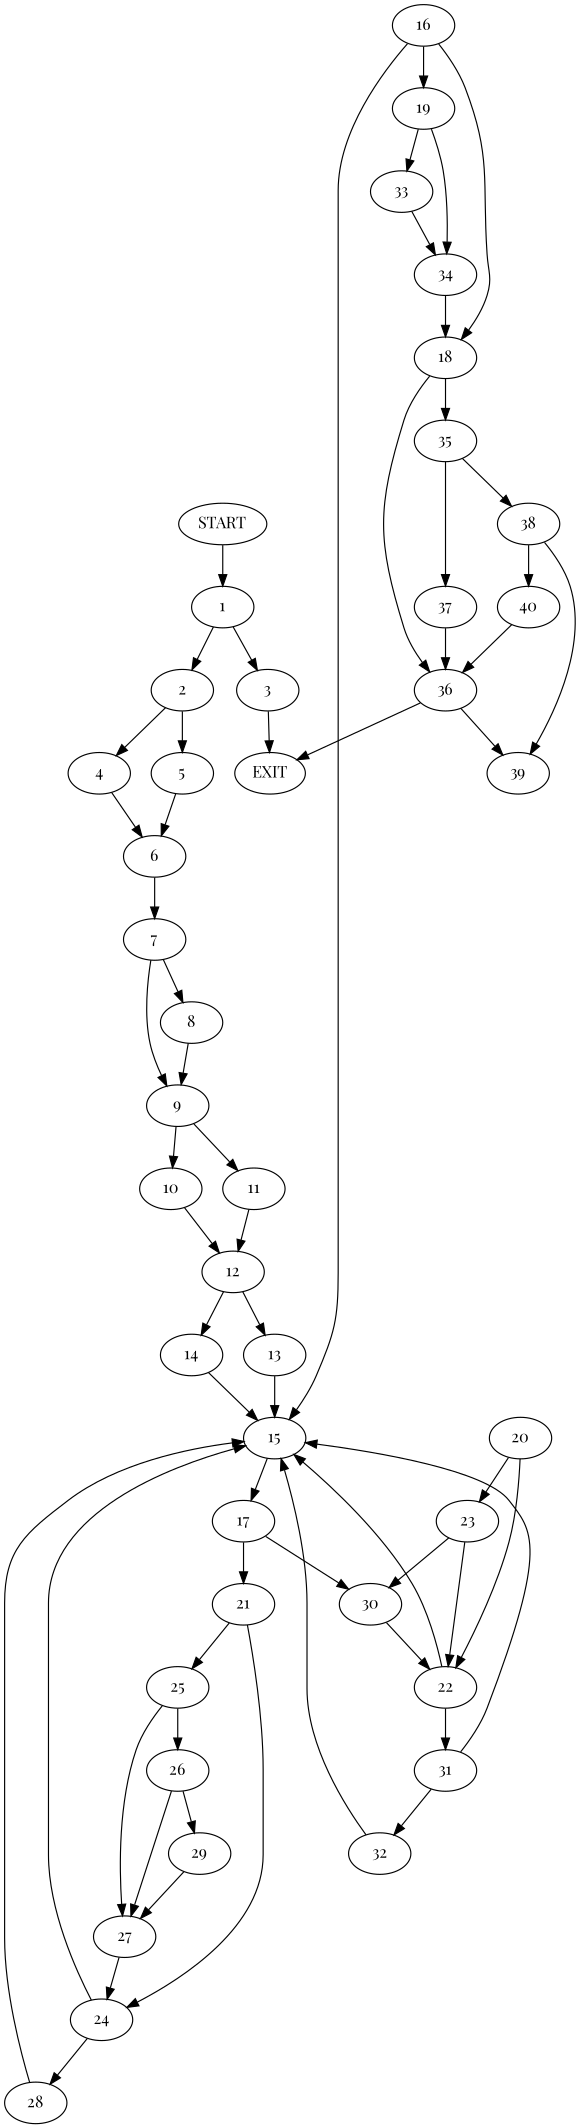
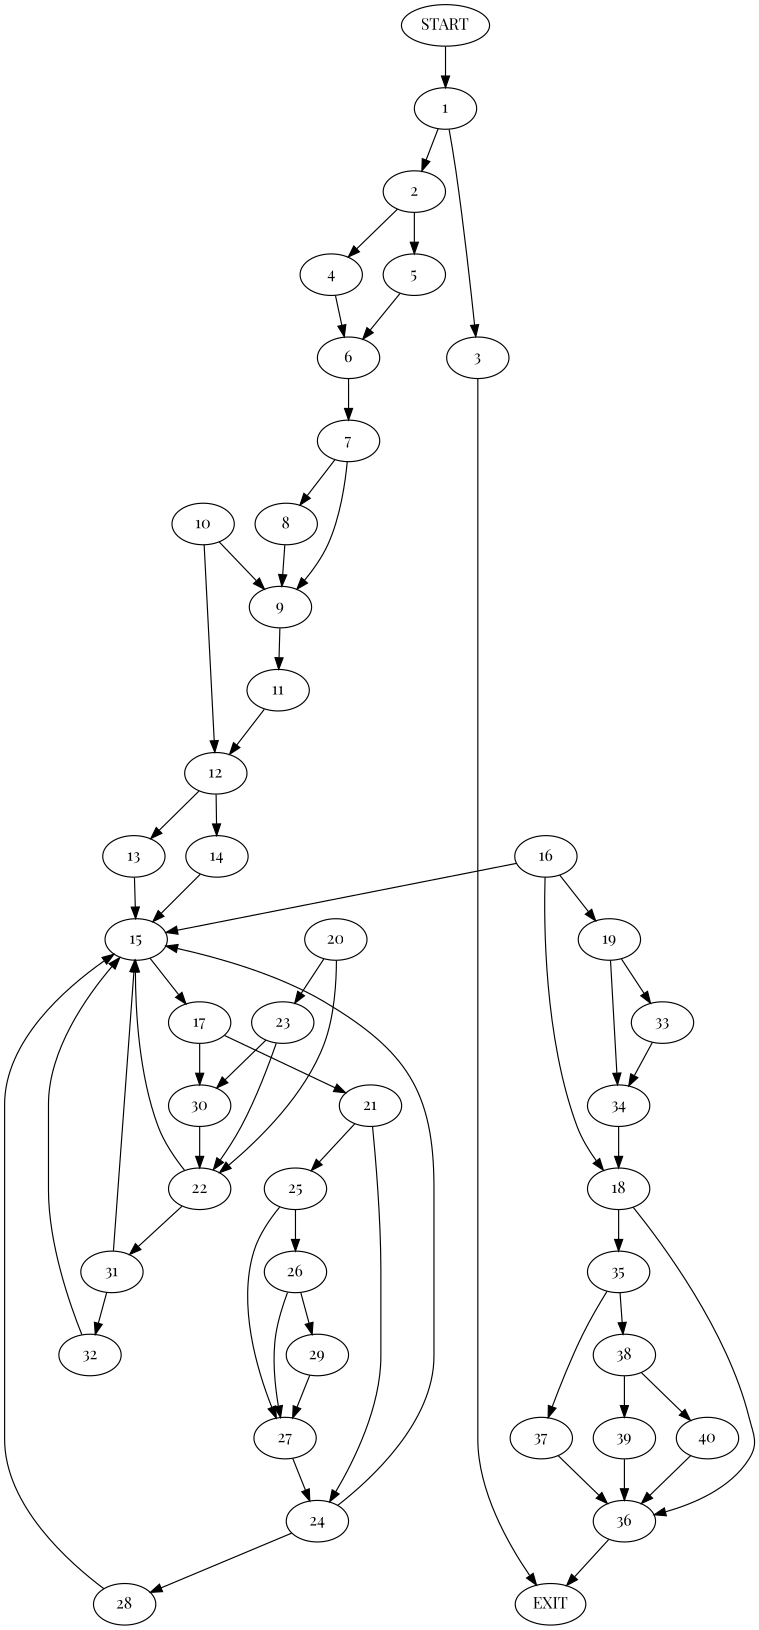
(478, 727) -> (624, 1474)
(175, 1142) -> (238, 561)
